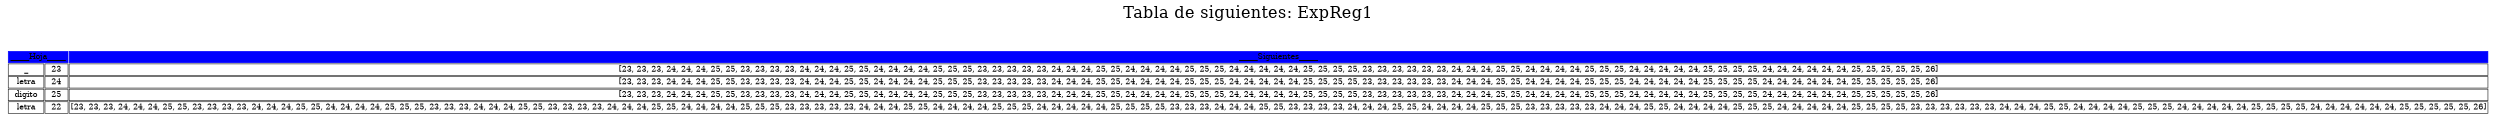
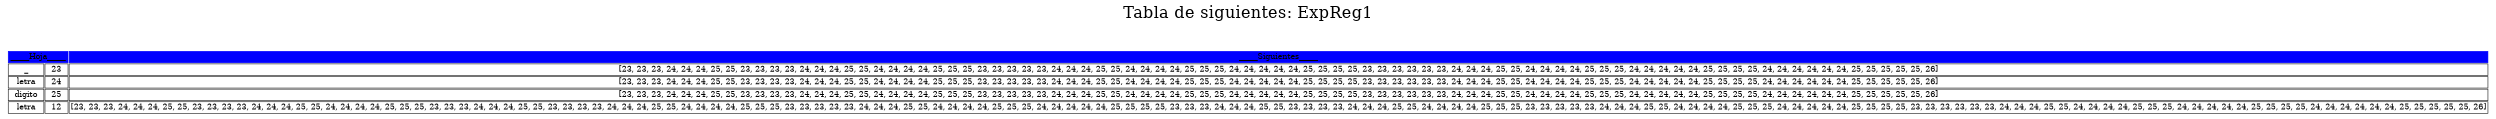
(57, 107) -> (57, 107)
